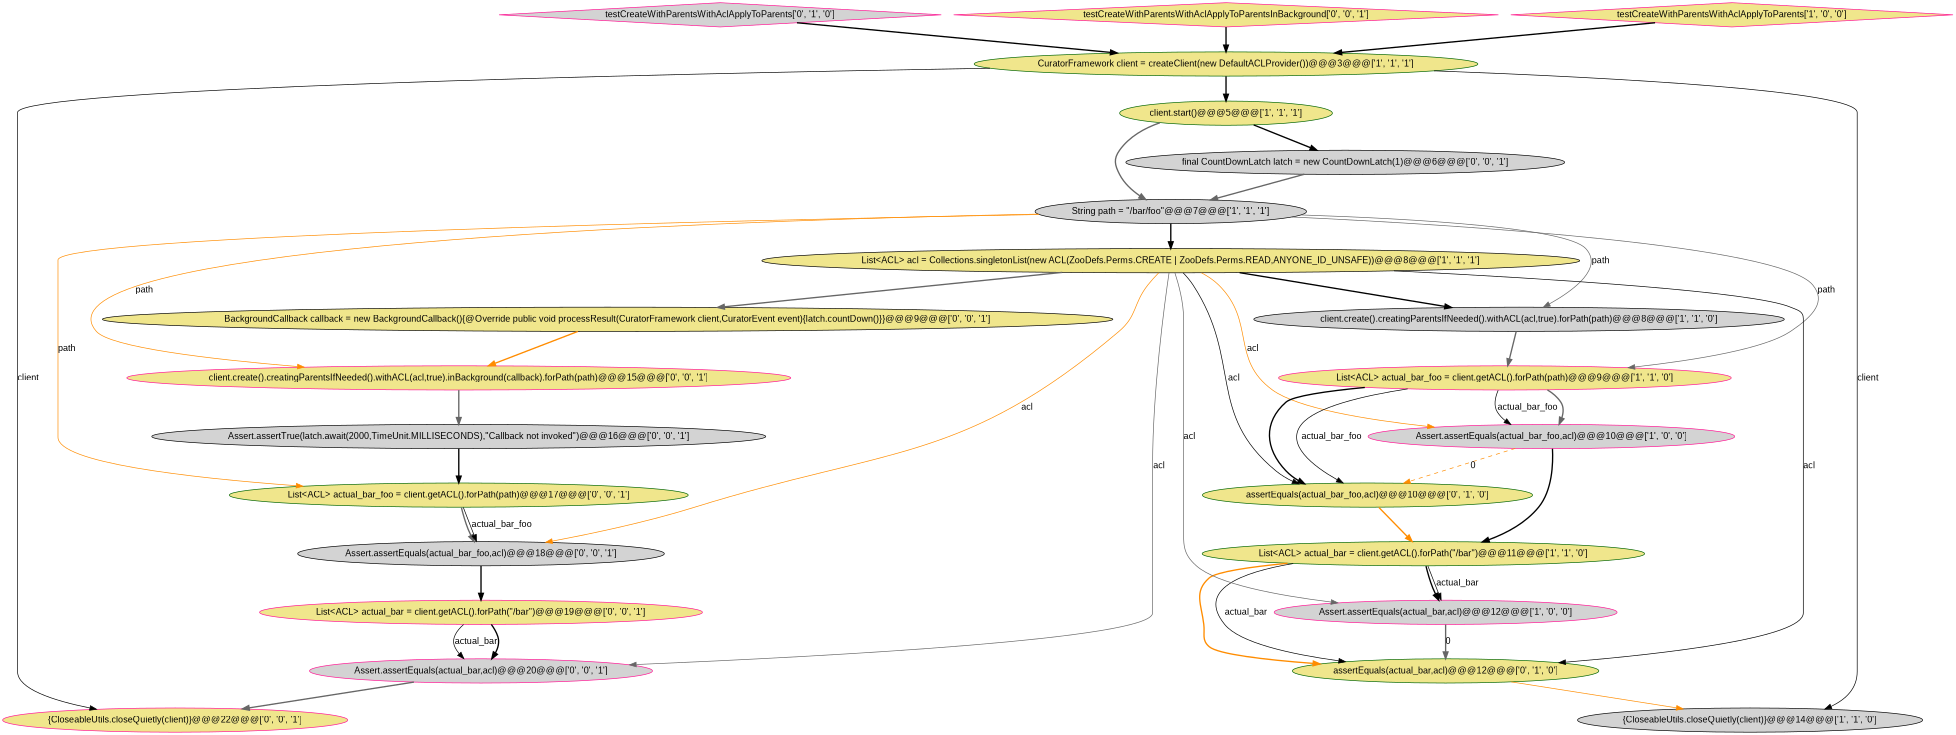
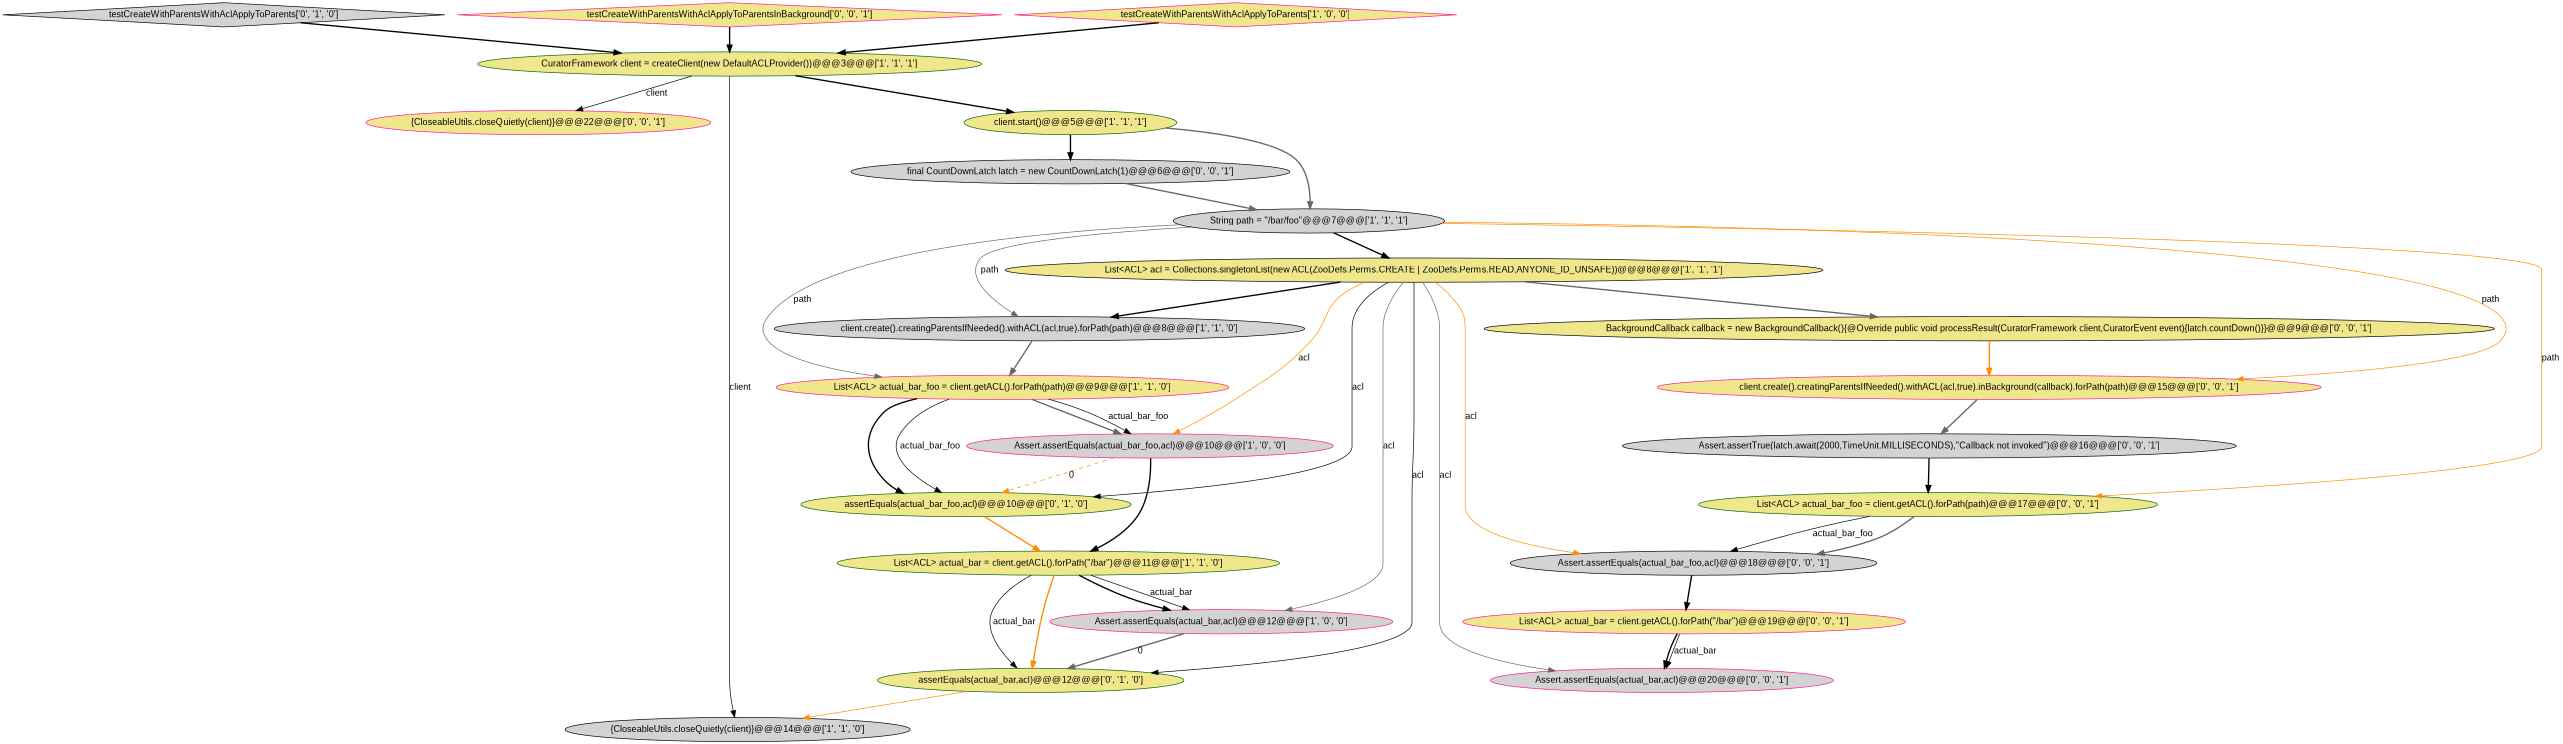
(720, 15) -> (224, 15)
(331, 695) -> none
